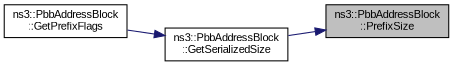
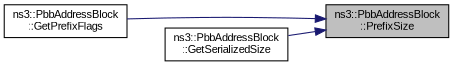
(141, 32) -> (221, 17)
